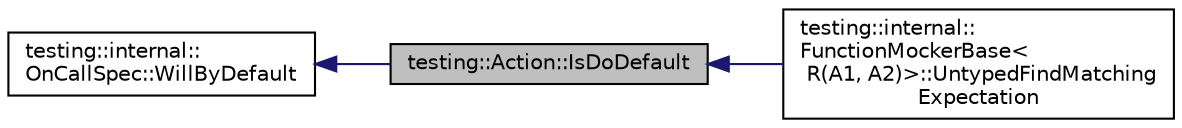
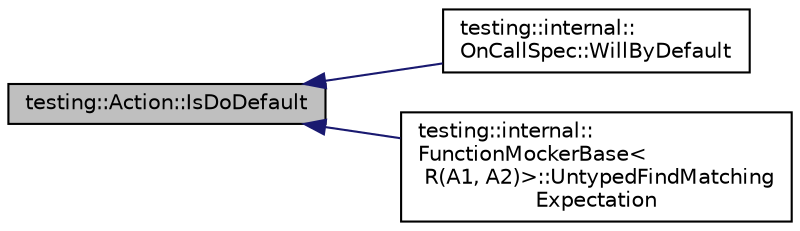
(363, 64) -> (384, 72)
